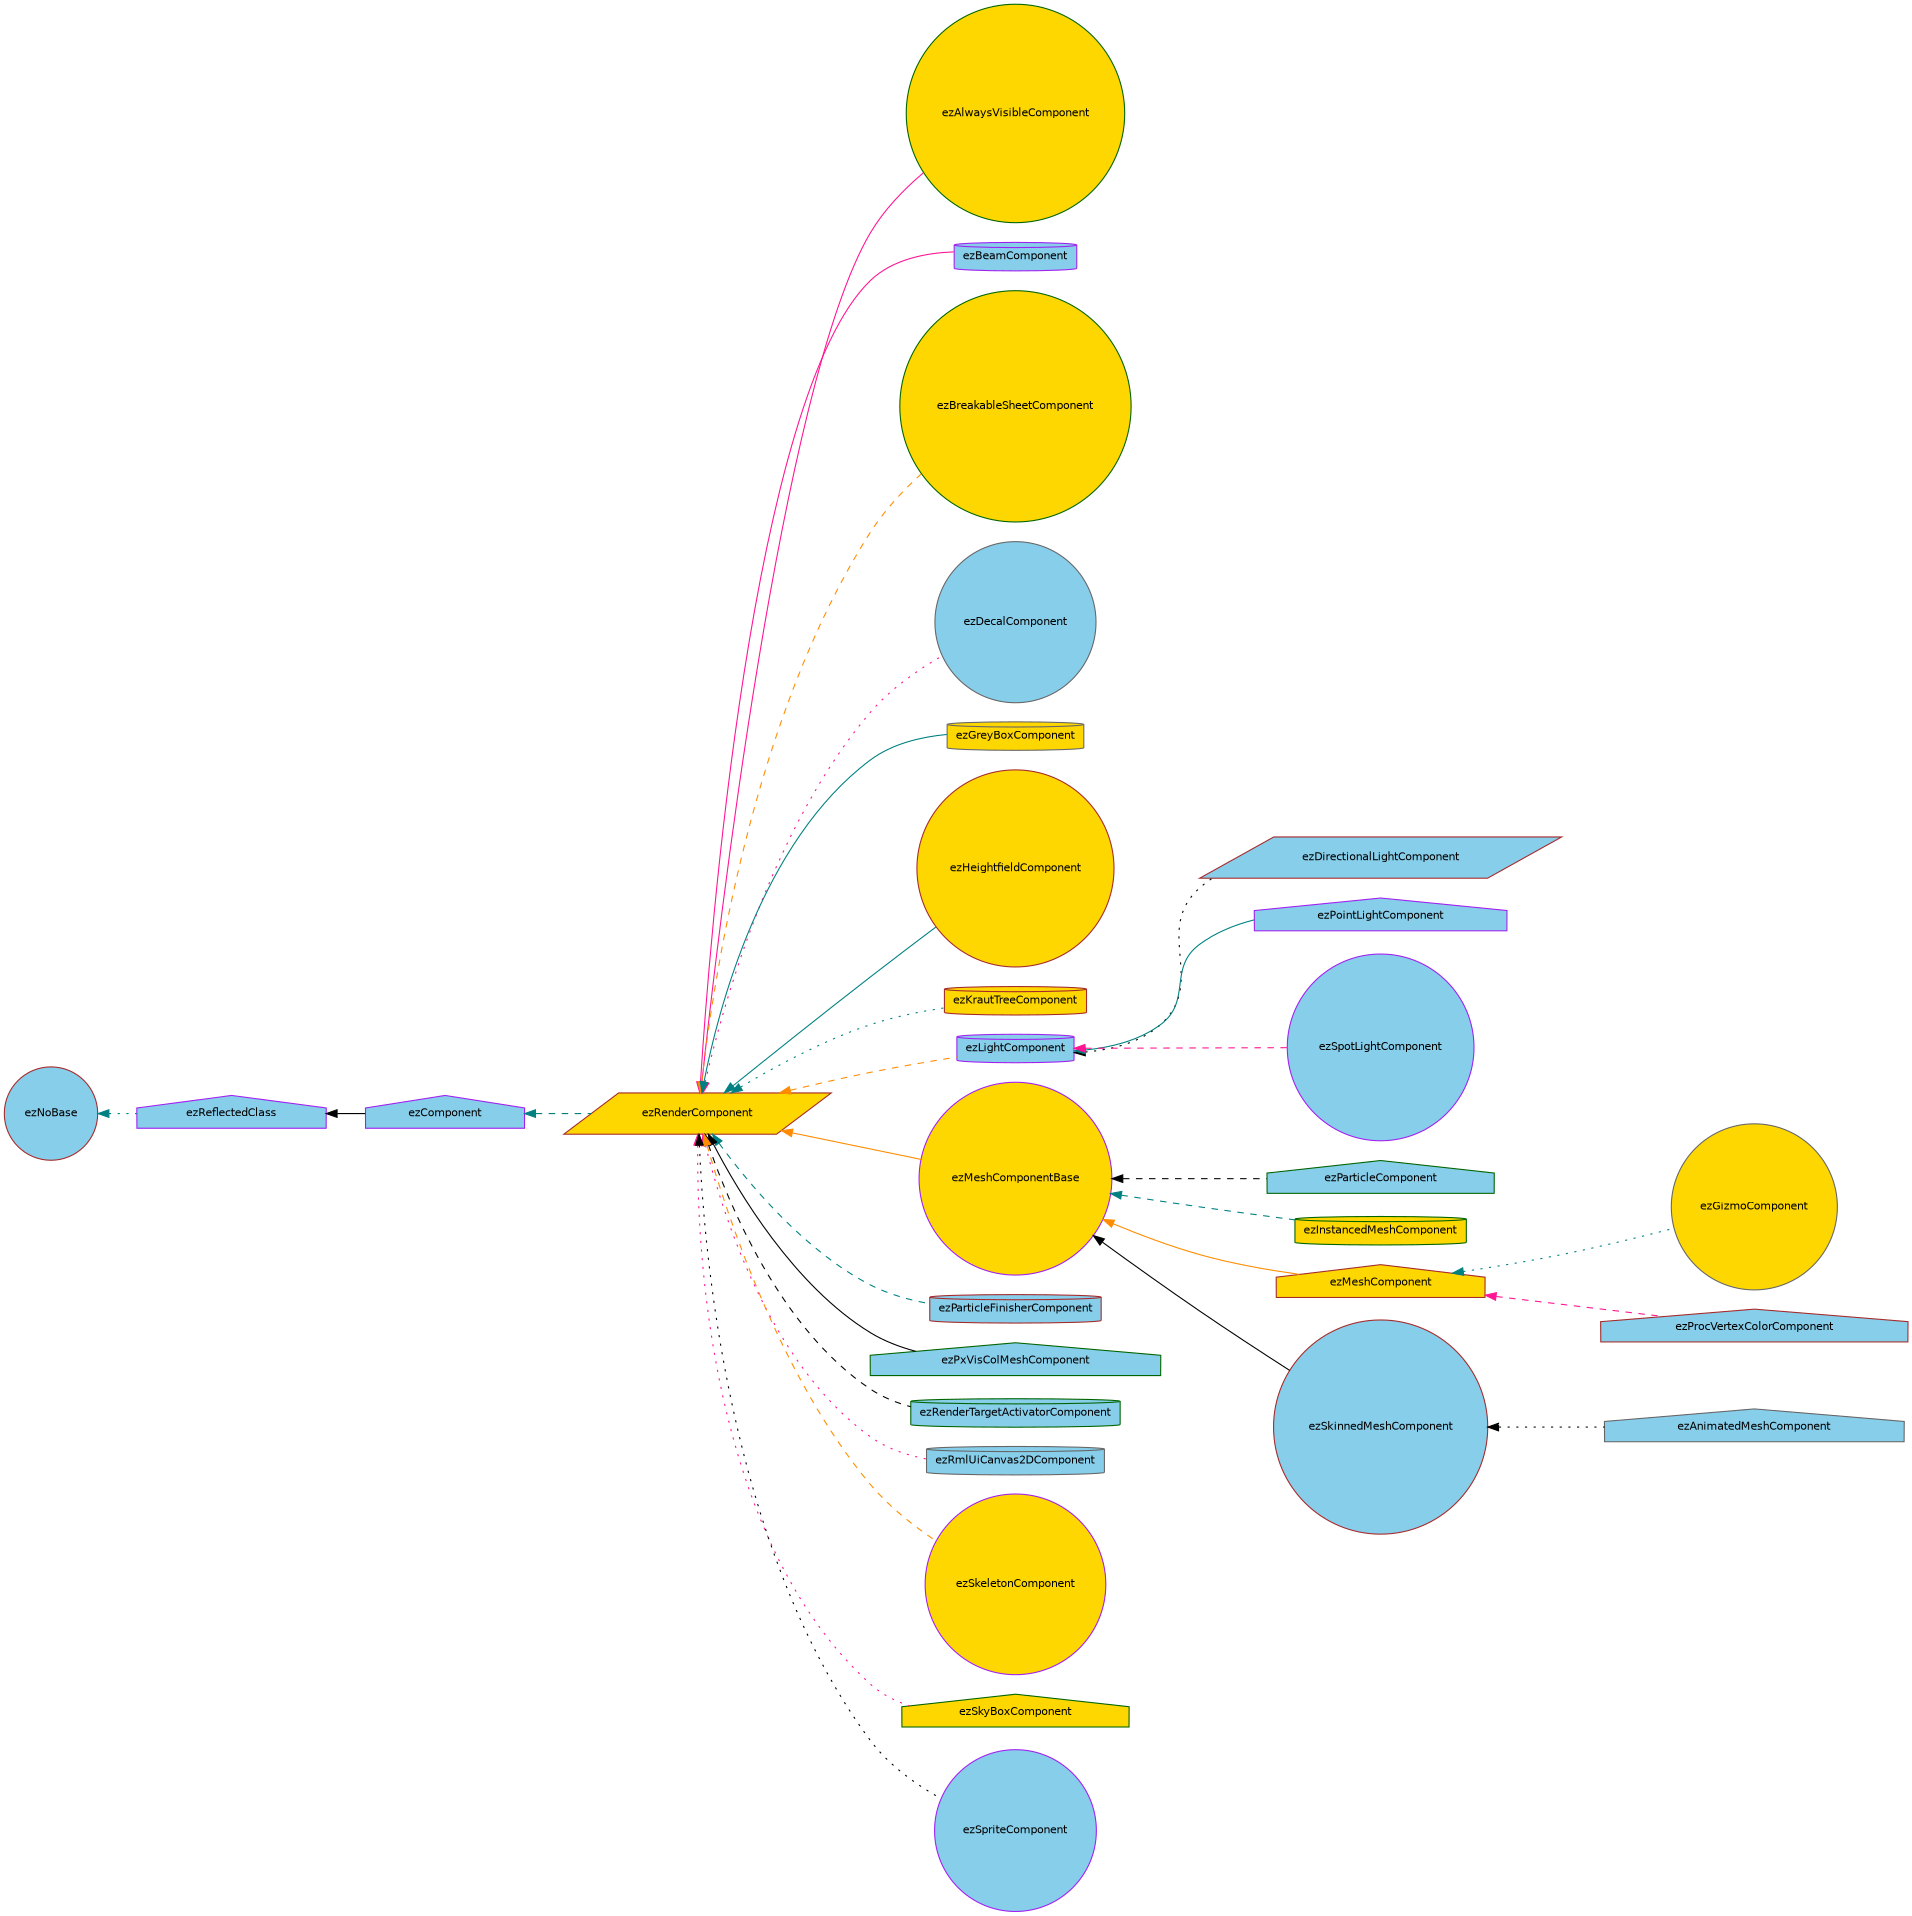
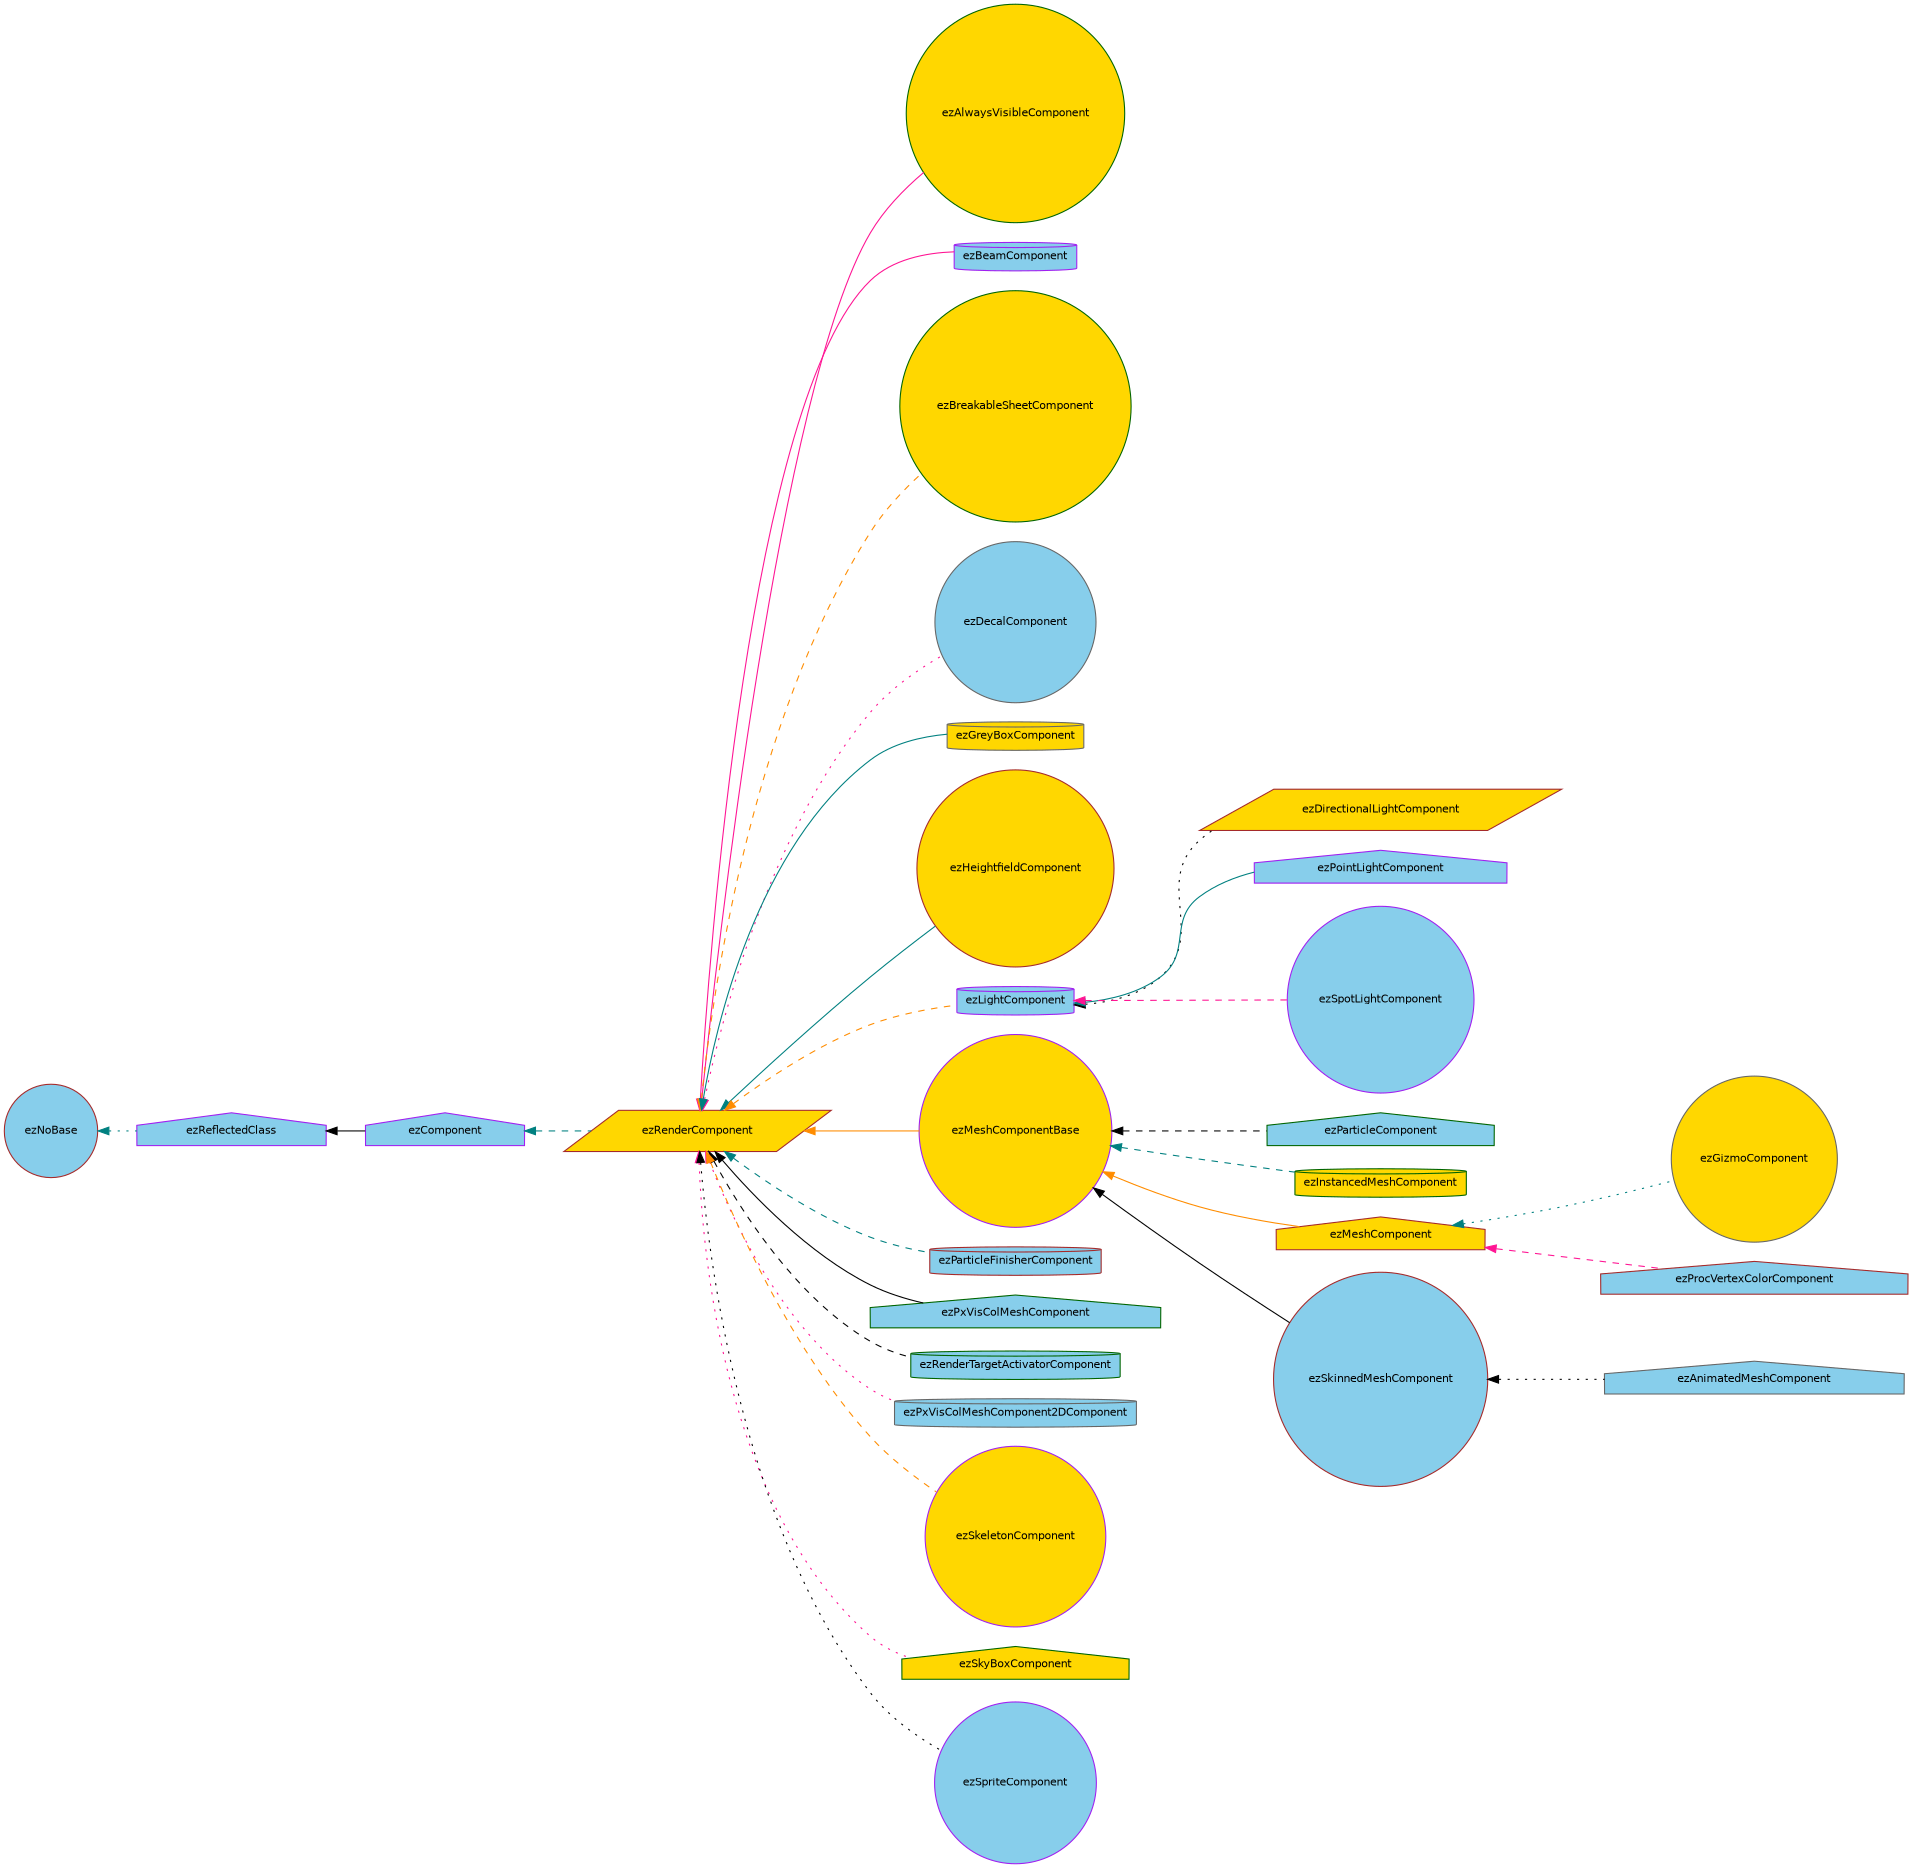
(1381, 858) -> (1381, 810)
(1015, 1001) -> none
(1015, 1461) -> (1015, 1413)
